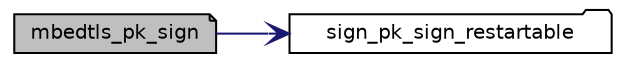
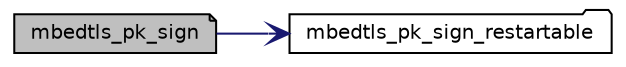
(451, 34) -> (451, 34)
